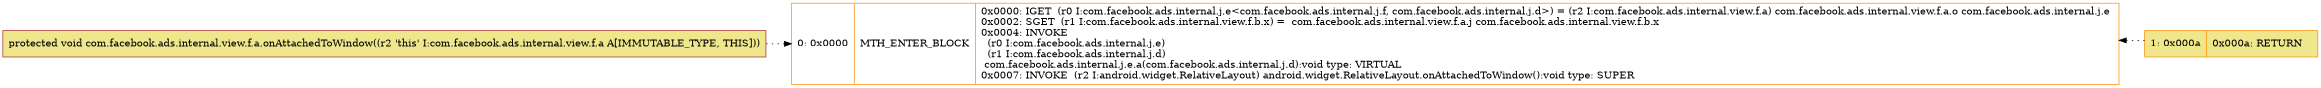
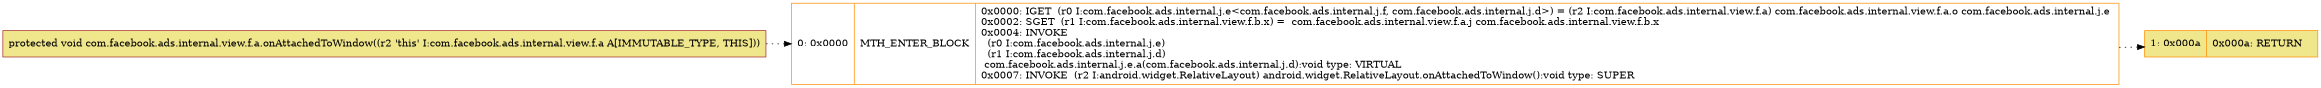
(2135, 41) -> (2128, 47)
